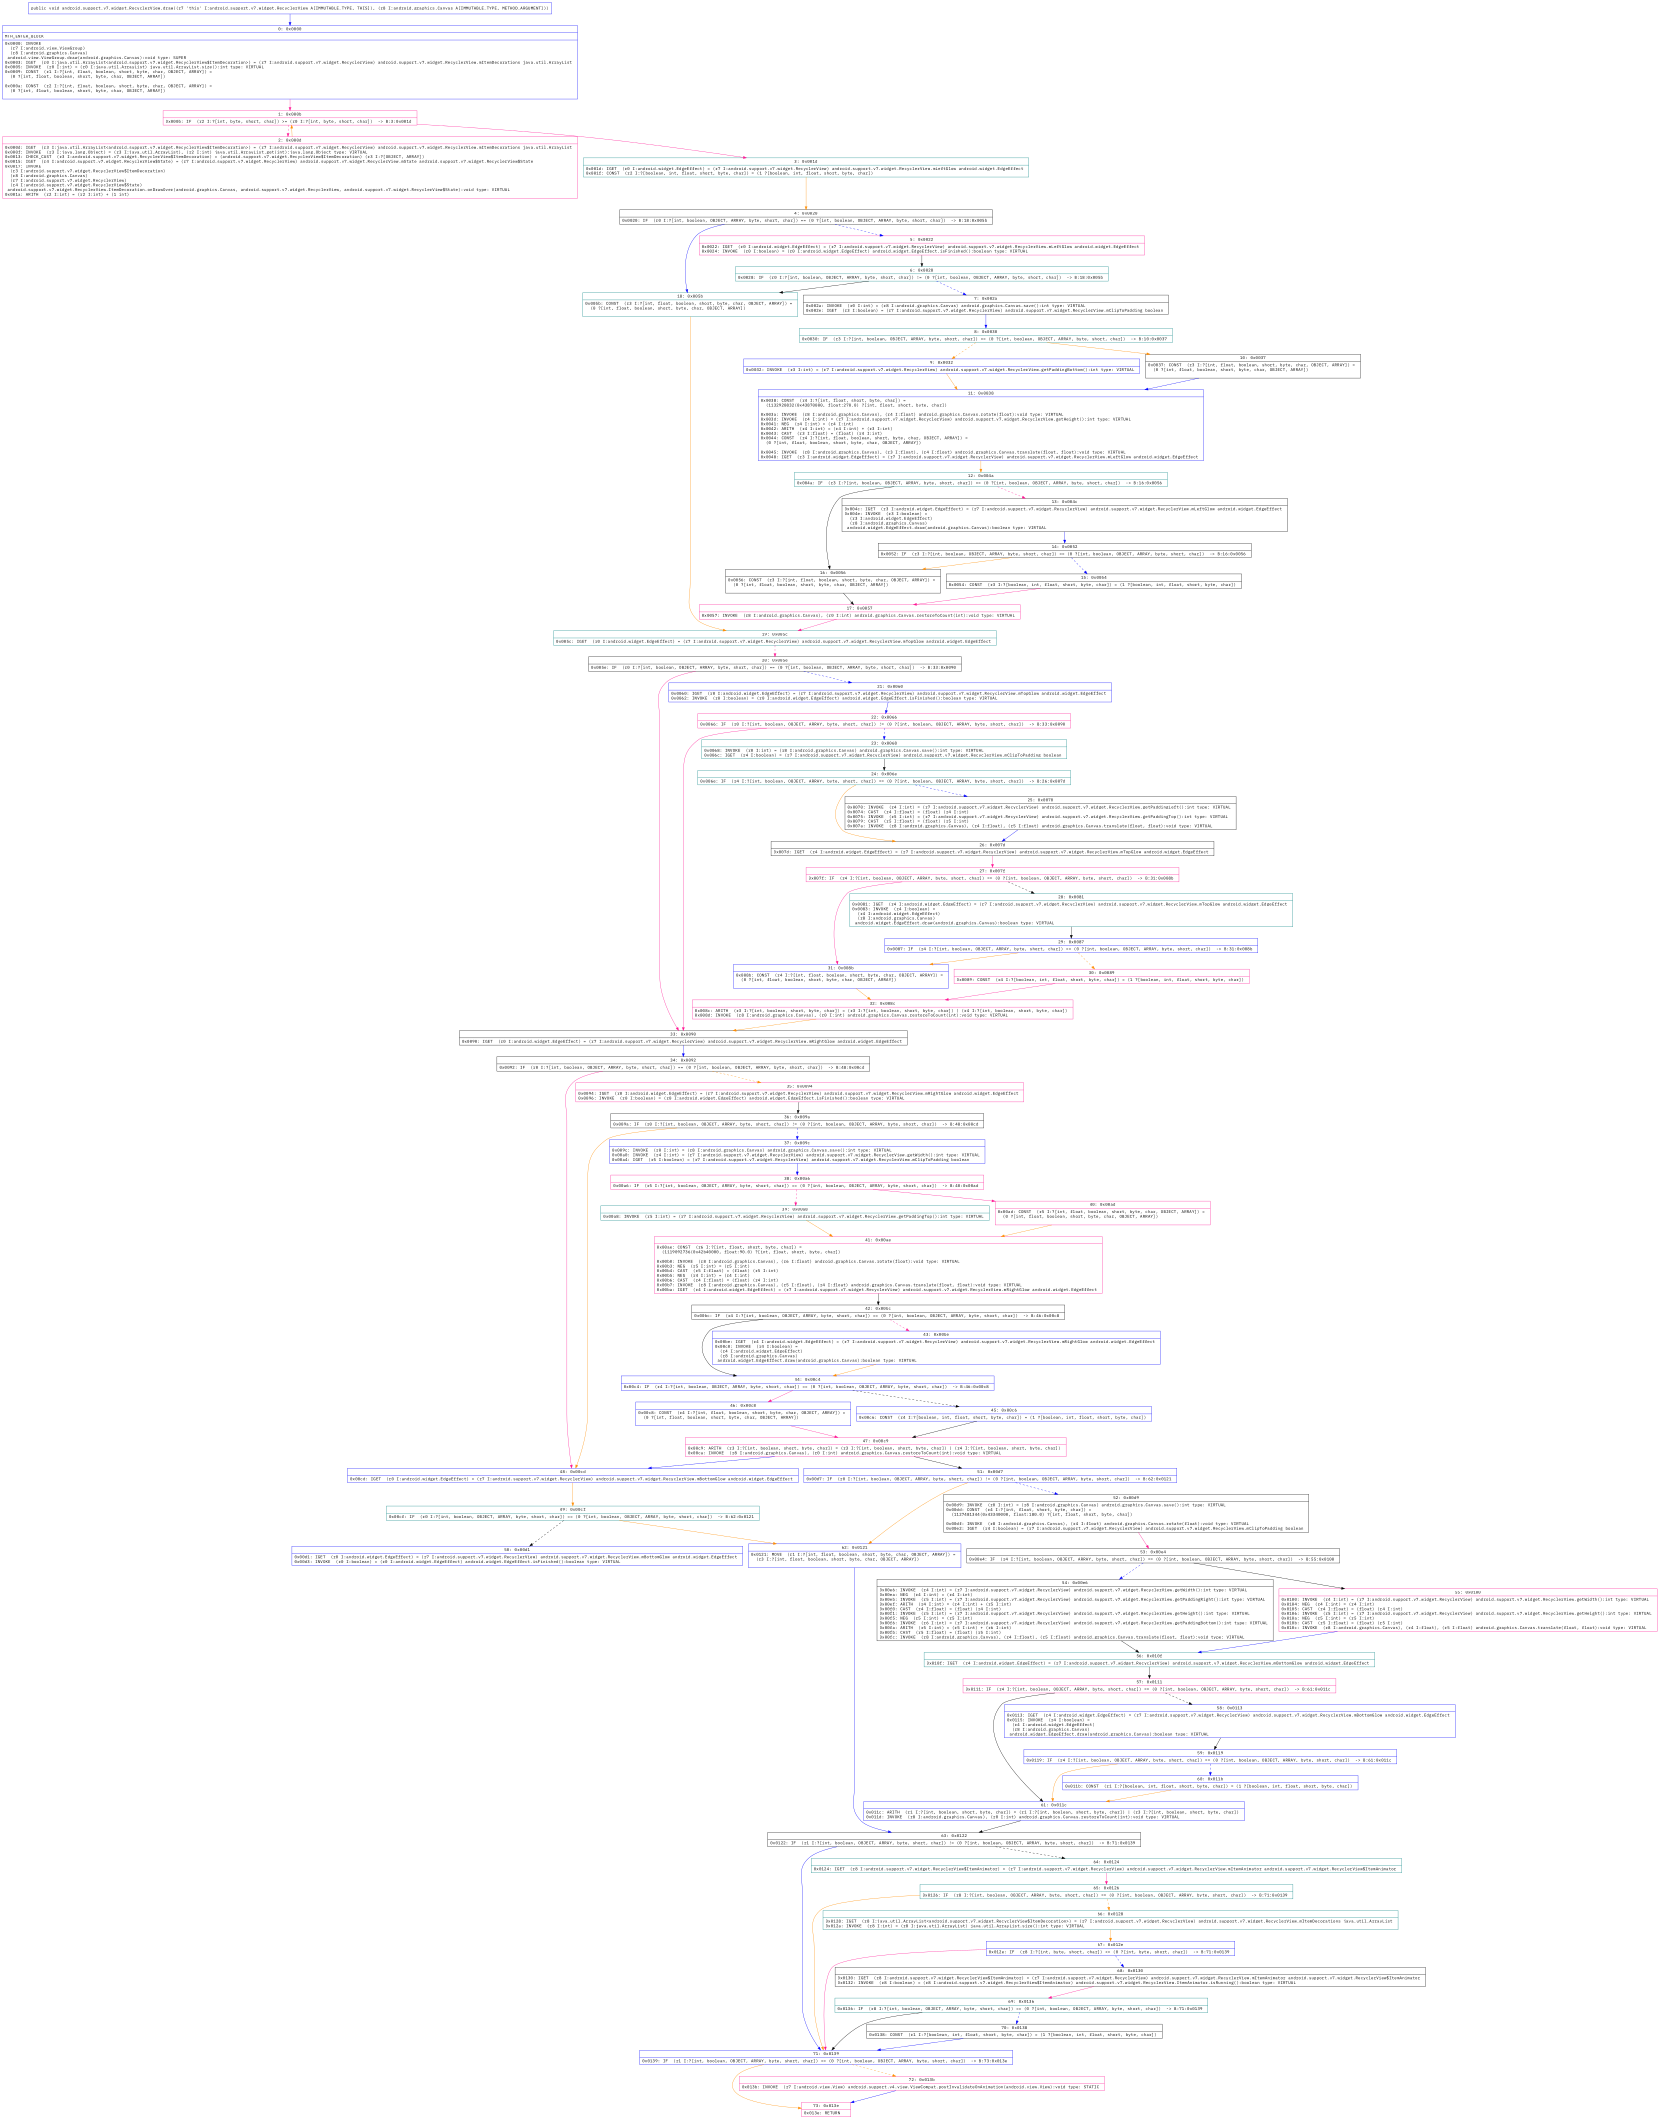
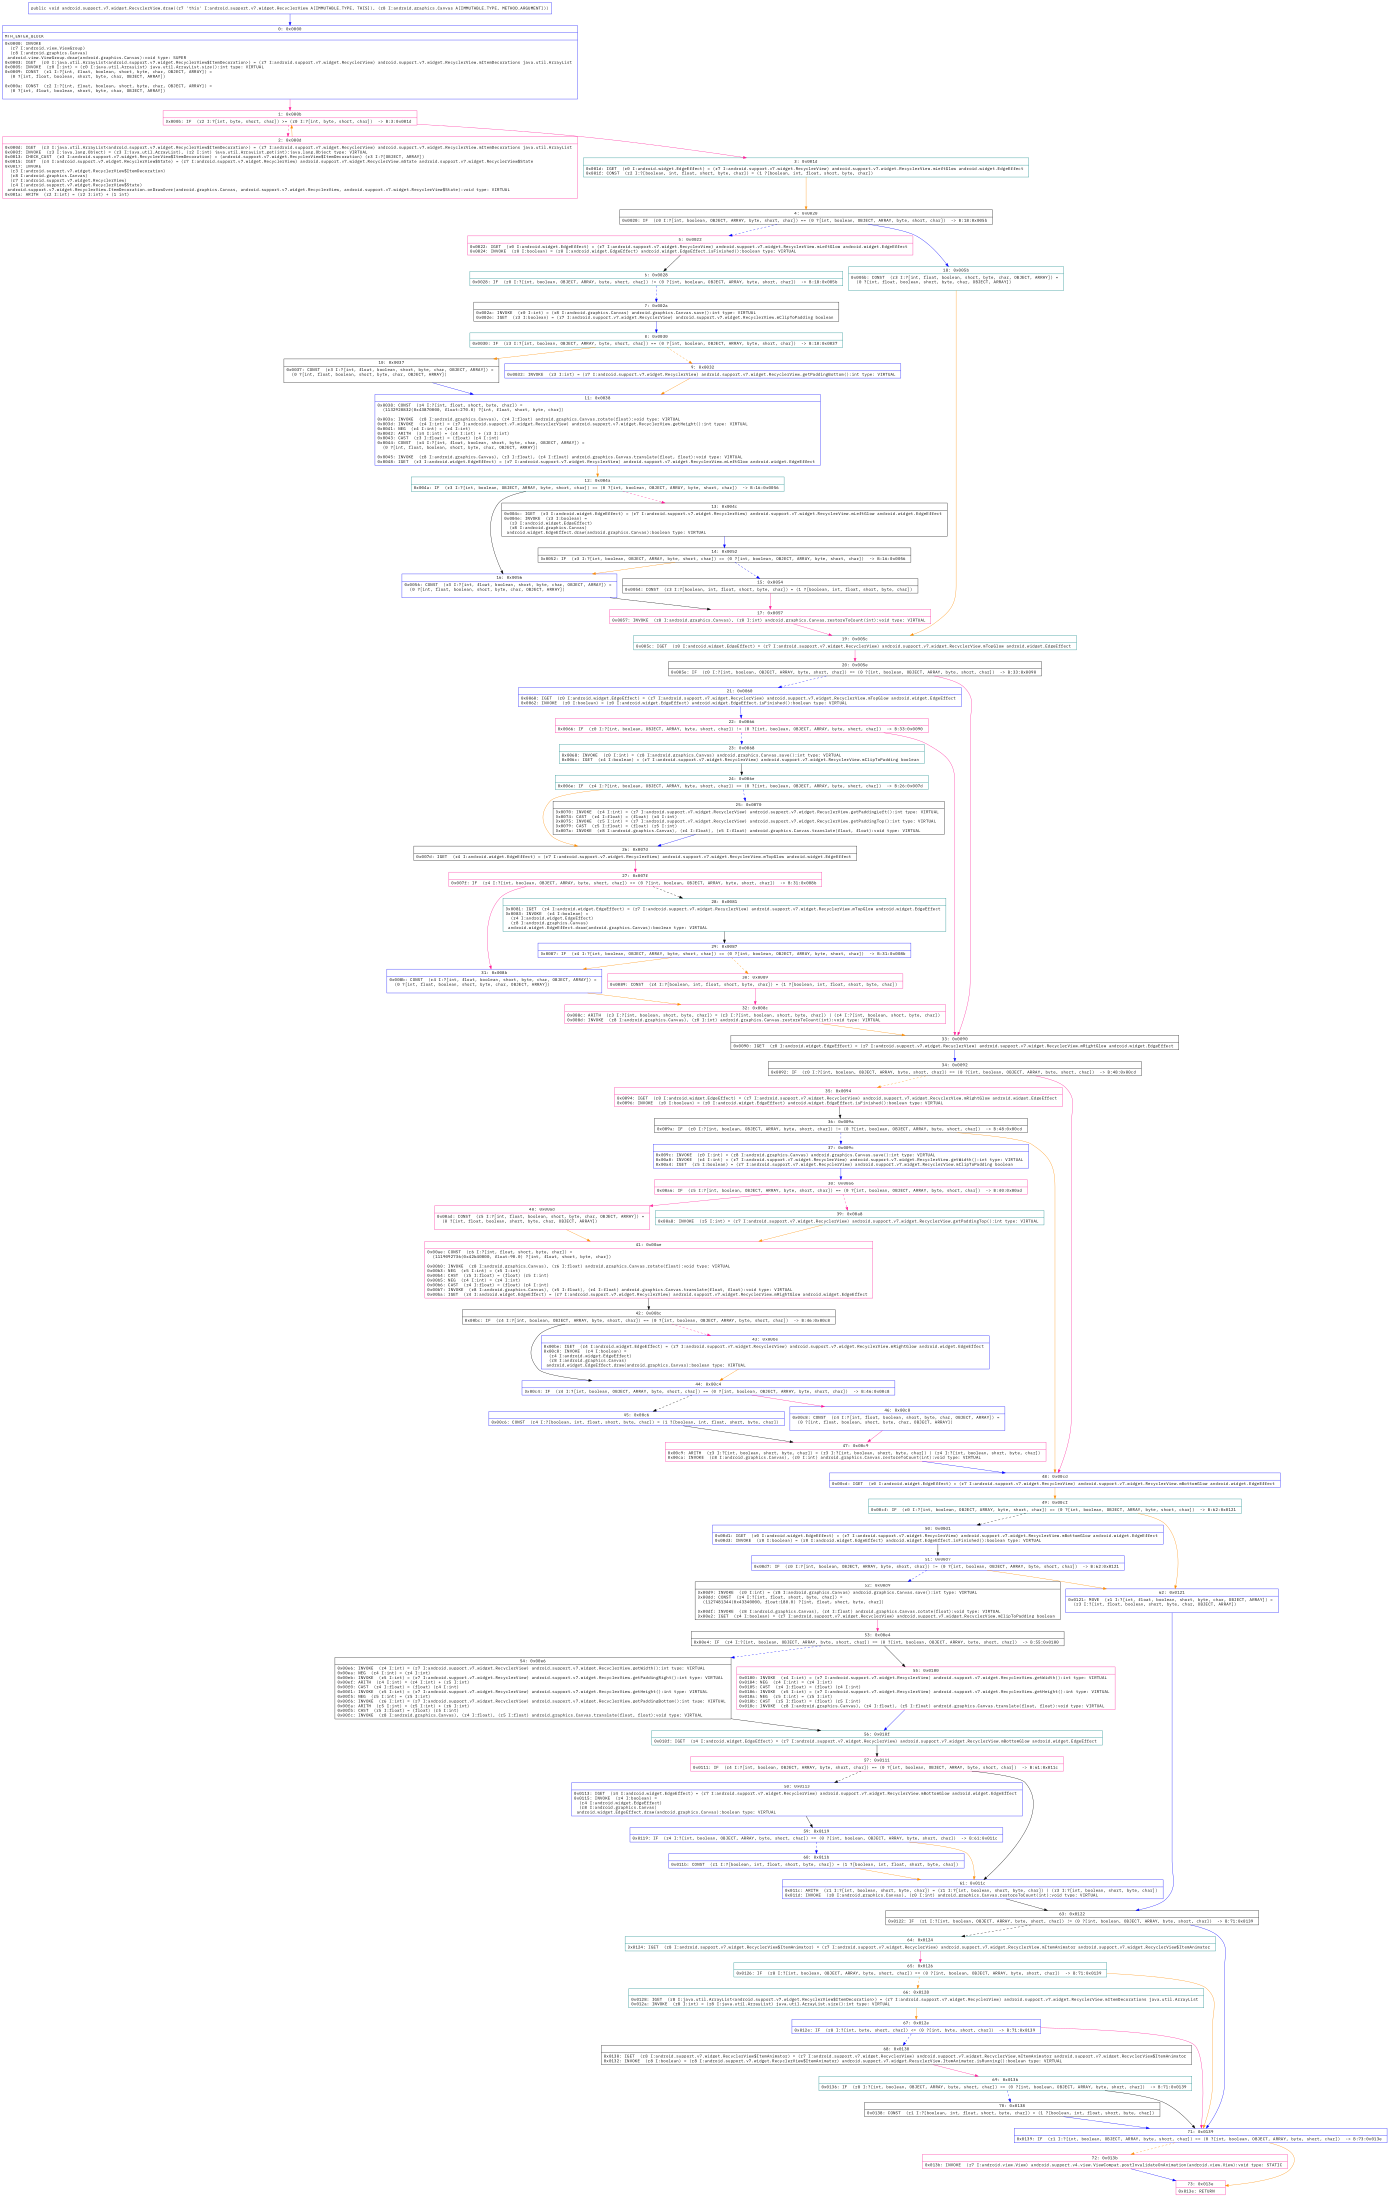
(826, 287) -> none
(833, 581) -> (509, 586)
(775, 649) -> (855, 654)
(936, 1462) -> (938, 1548)
